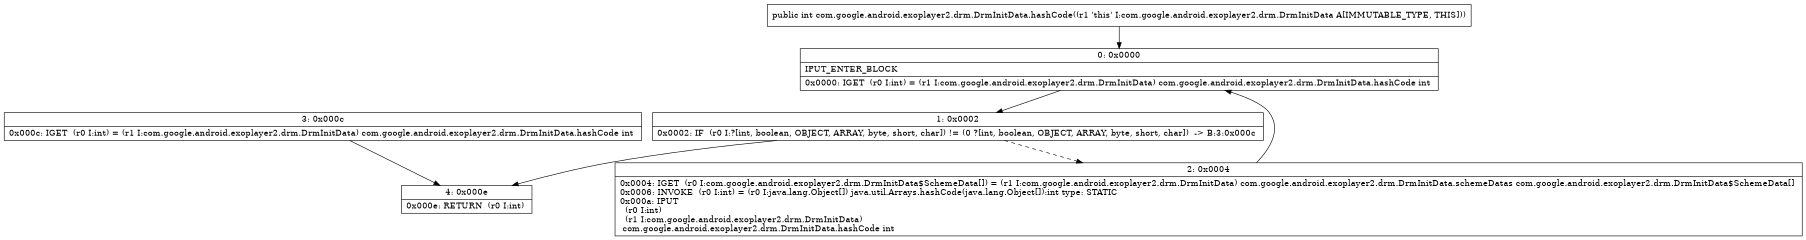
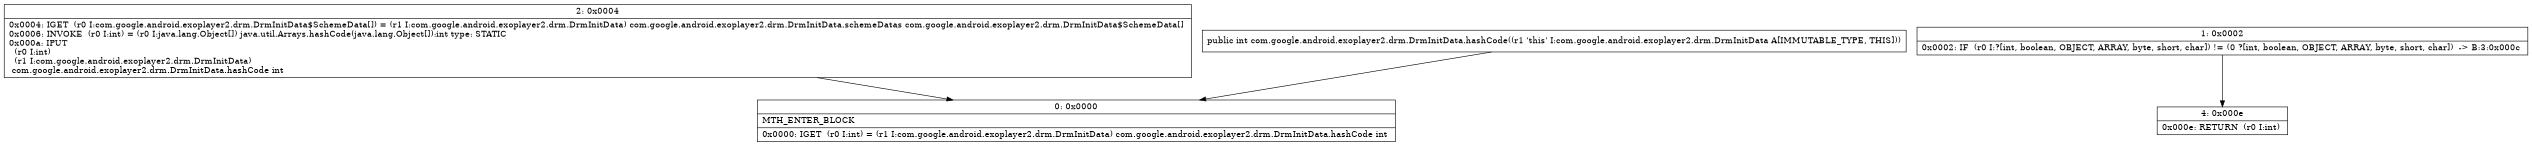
(852, 69) -> (809, 121)
(1031, 101) -> none
(323, 127) -> none
(1041, 151) -> none
